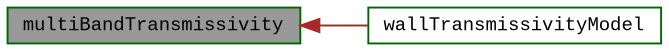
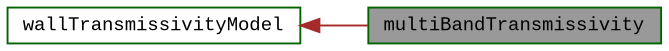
(344, 26) -> (344, 26)
